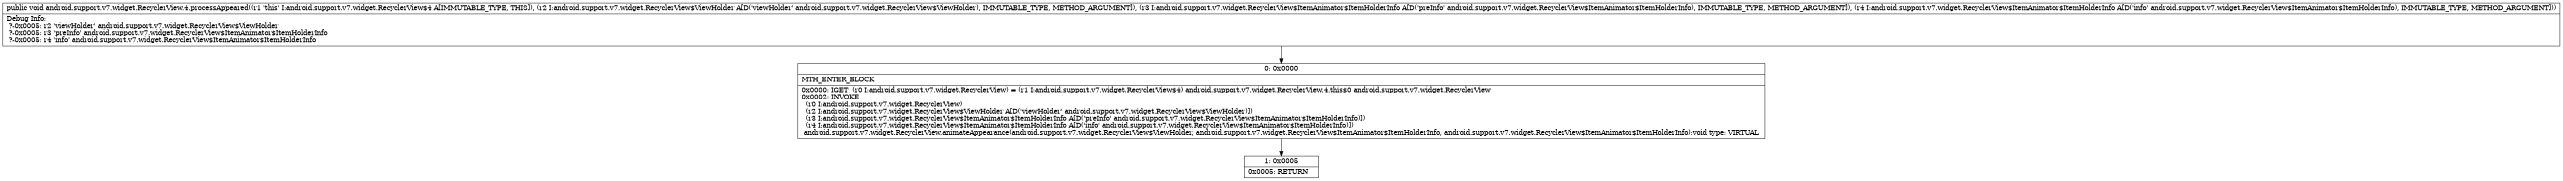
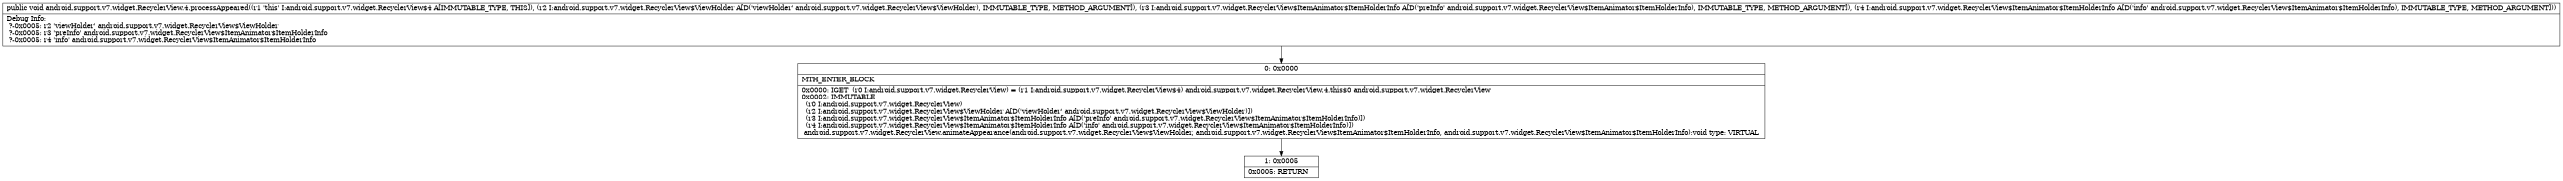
(833, 98) -> (841, 98)
